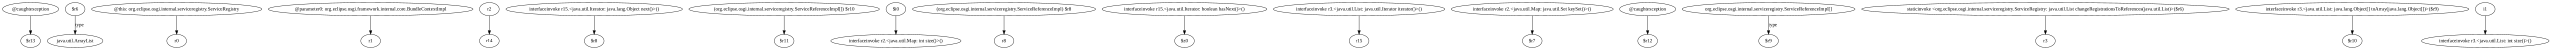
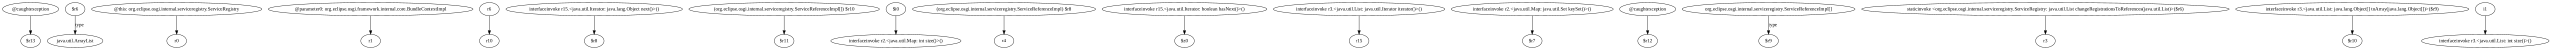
(489, 9) -> (489, 9)
(489, 41) -> (489, 41)
(1004, 41) -> (1004, 41)
